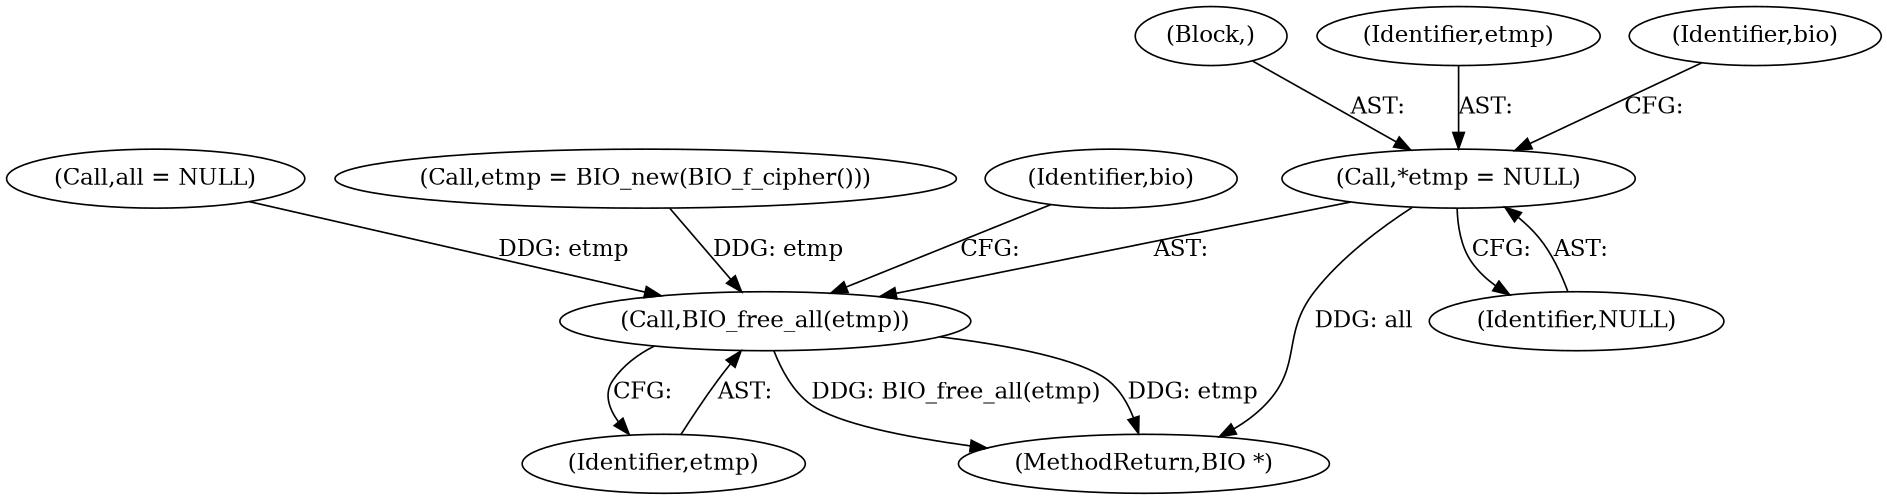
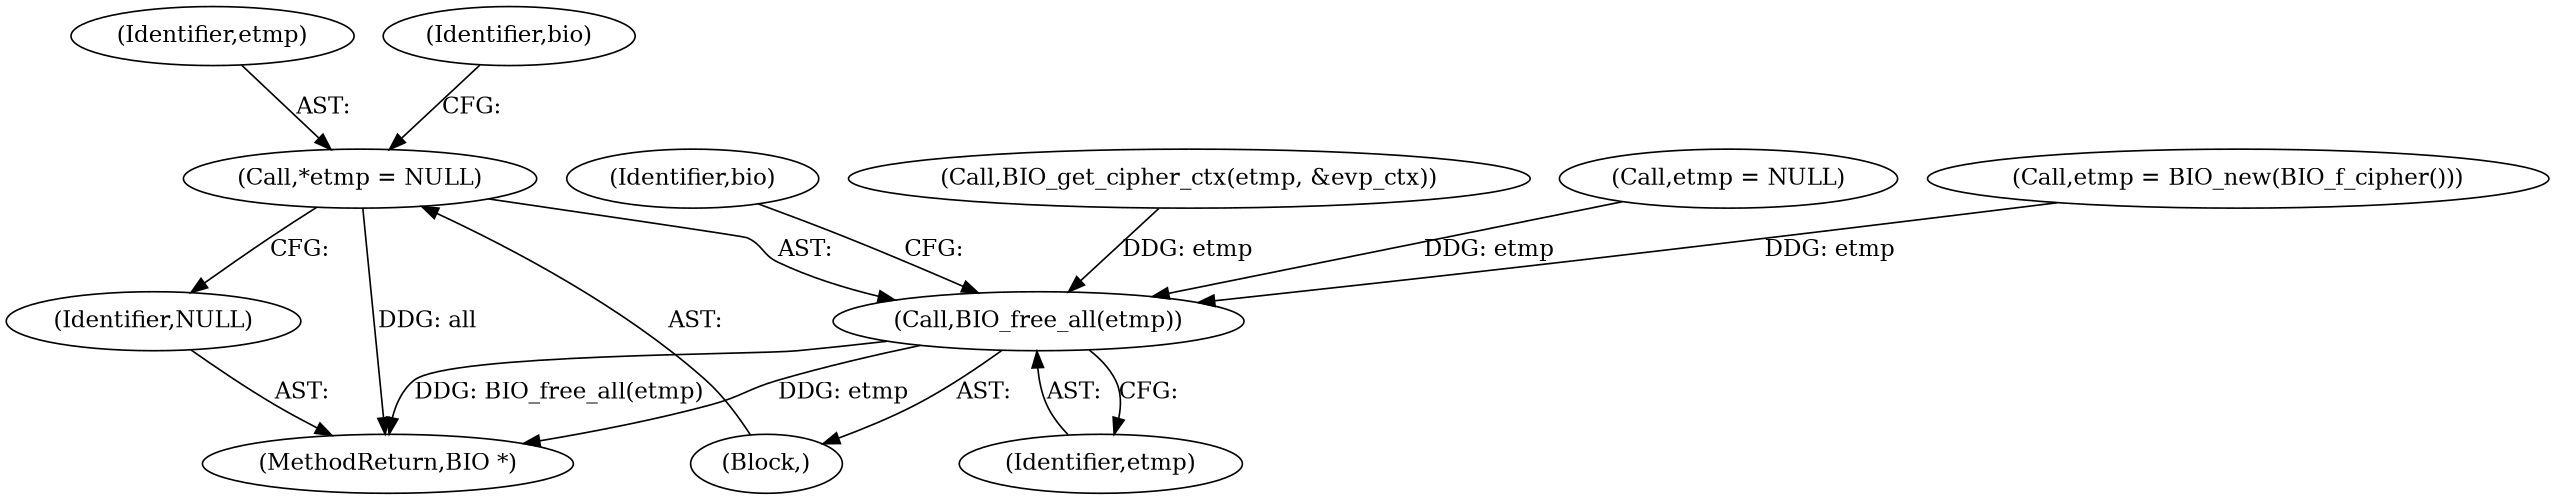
(156, 179) -> (1729, 179)
none -> (1189, 179)
(1548, 251) -> (253, 391)
none -> (924, 401)
